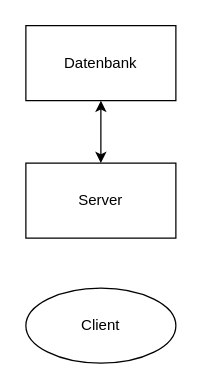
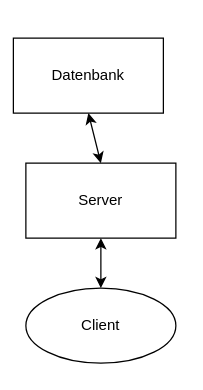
(101, 63) -> (88, 76)
none -> (101, 263)
